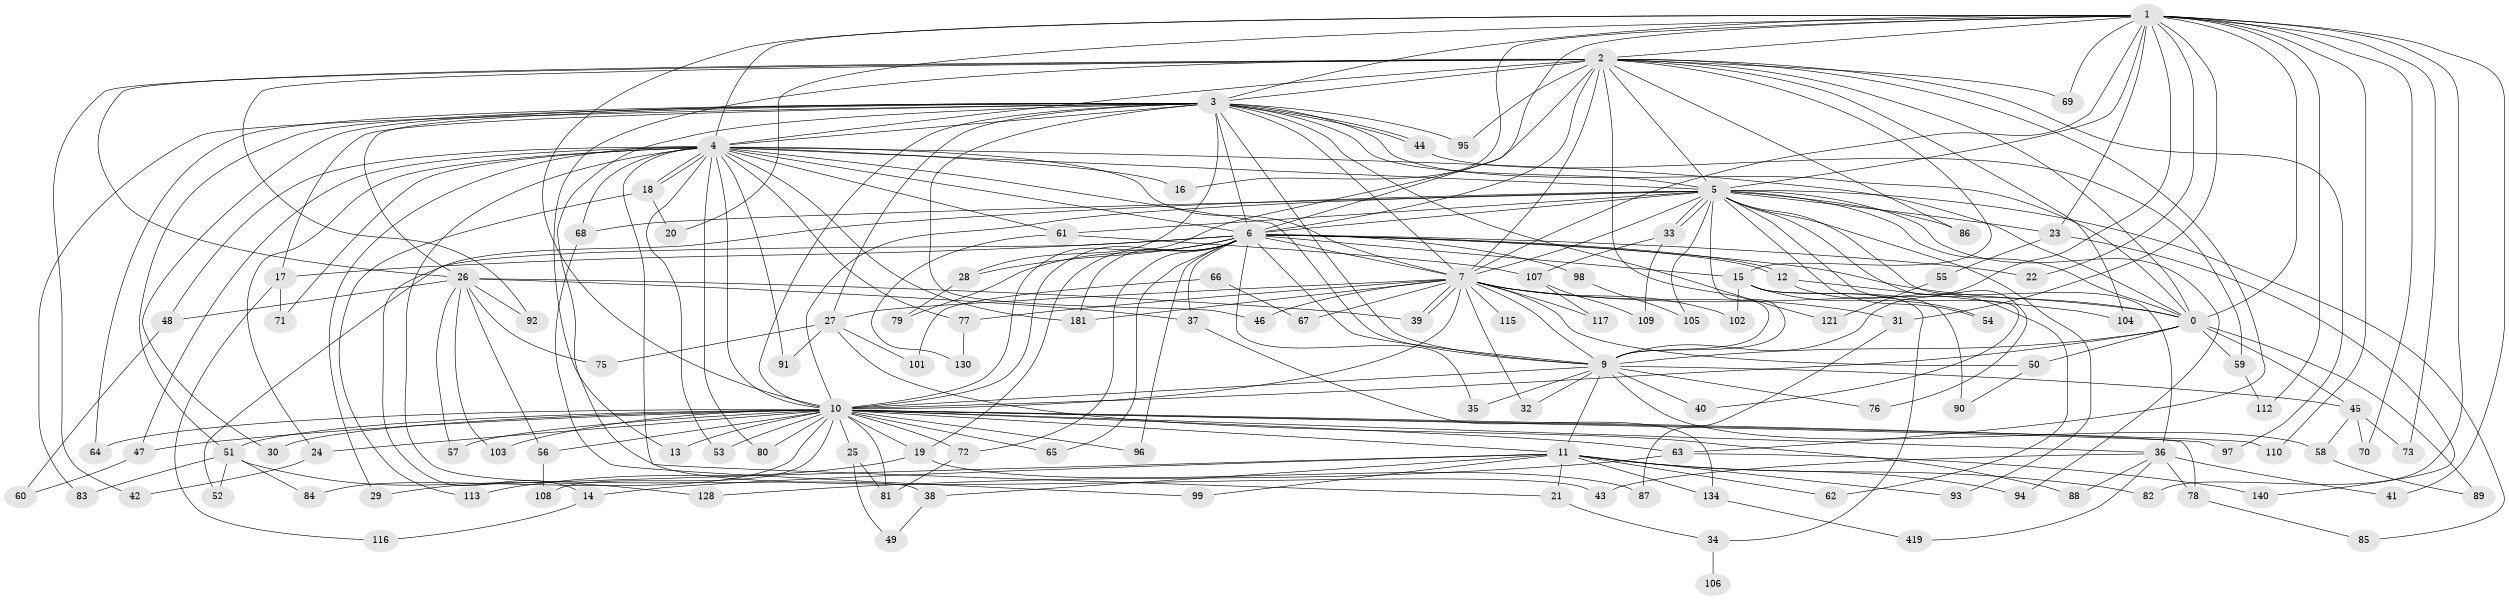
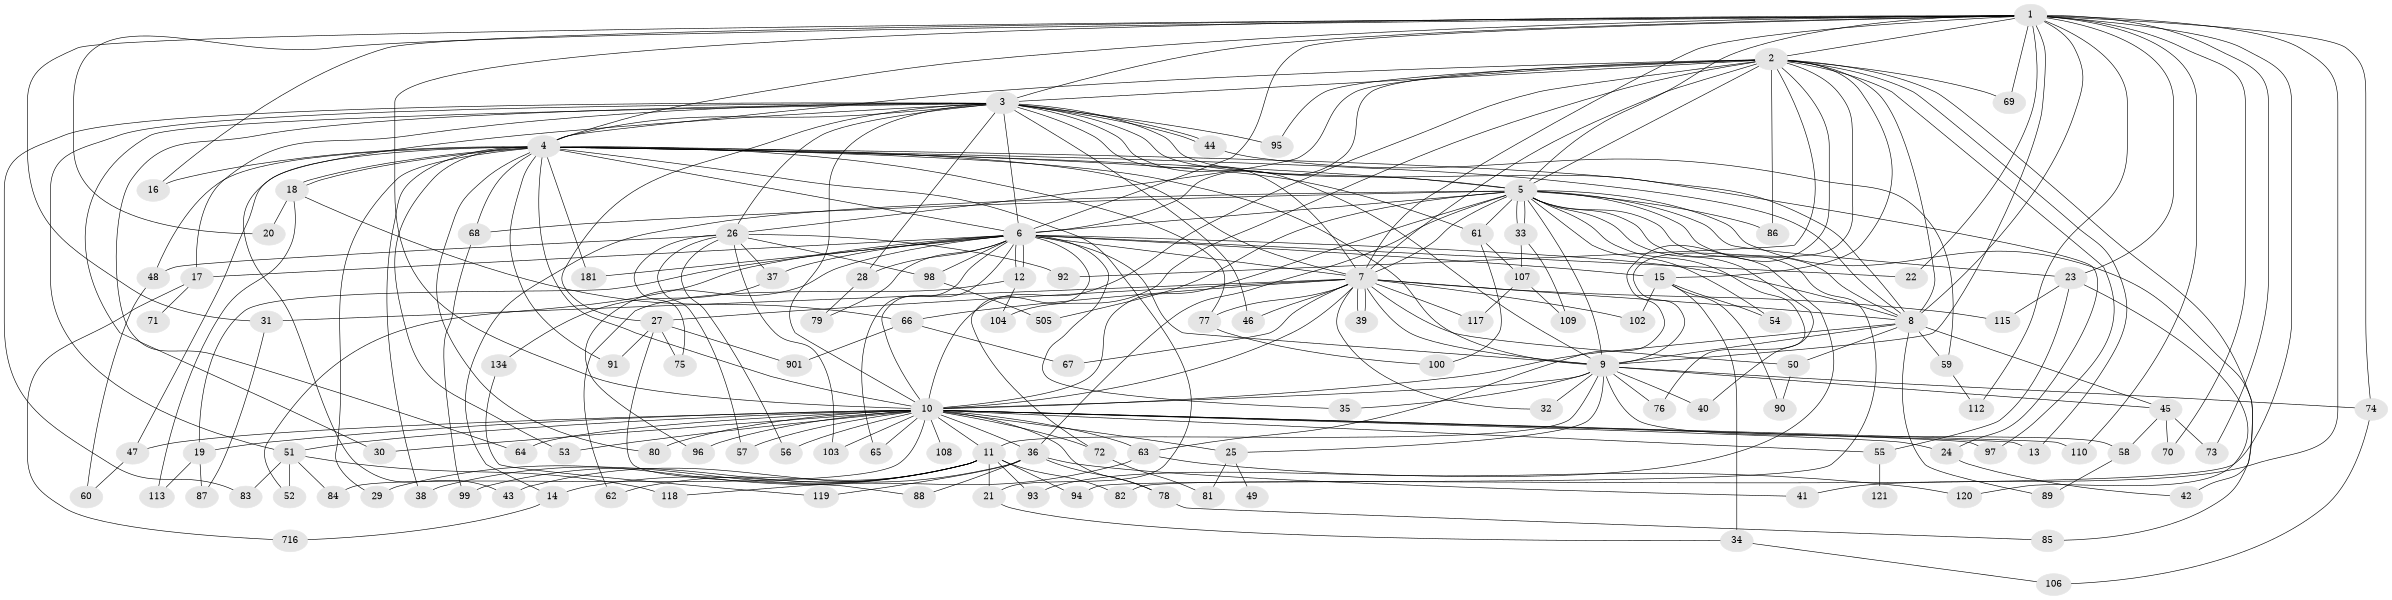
(465, 168) -> none
(1498, 228) -> none
(964, 291) -> (810, 251)
none -> (605, 296)
(1271, 300) -> (1112, 297)
none -> (2032, 303)
(1692, 322) -> (1044, 322)
(2194, 322) -> (1911, 322)
(917, 366) -> (794, 366)
(963, 366) -> (1437, 366)
none -> (2371, 409)
none -> (1443, 443)
(877, 446) -> (1403, 431)
(543, 475) -> none
(1637, 475) -> none
(706, 497) -> (670, 497)
(2261, 497) -> (1964, 497)
(911, 519) -> none
(381, 541) -> (290, 541)
(1914, 541) -> (821, 497)
